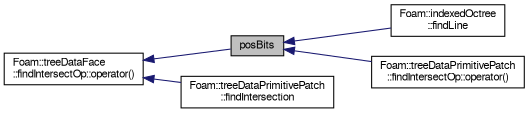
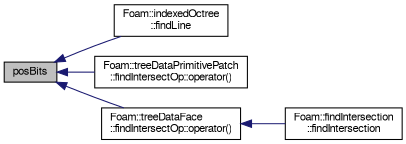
(192, 54) -> (95, 97)
(257, 92) -> (344, 124)
